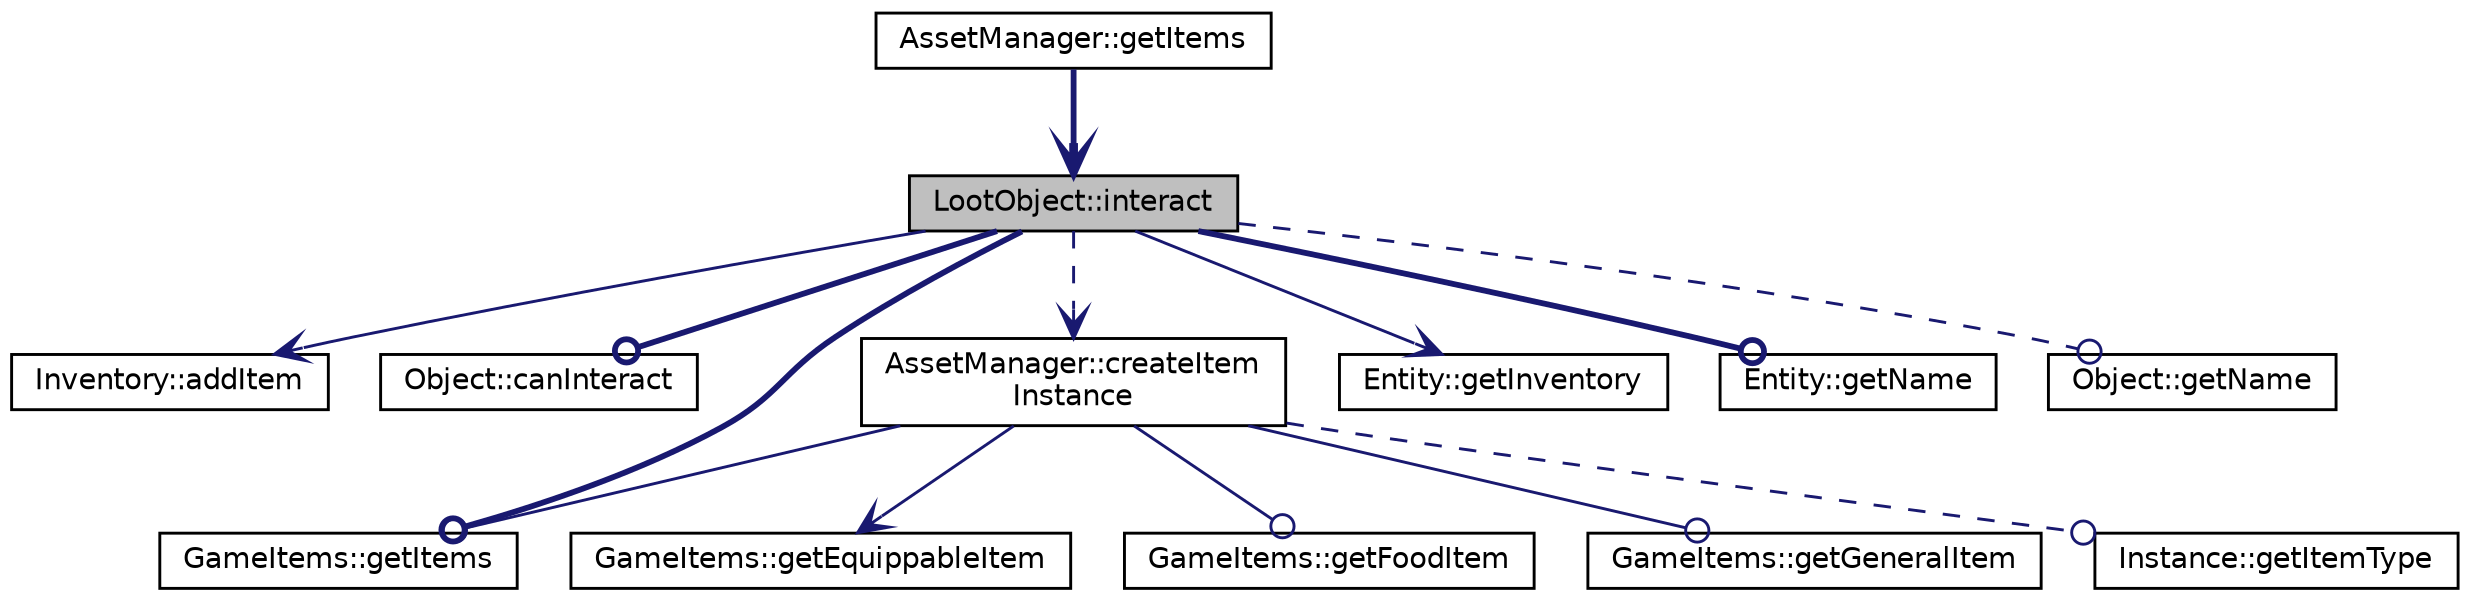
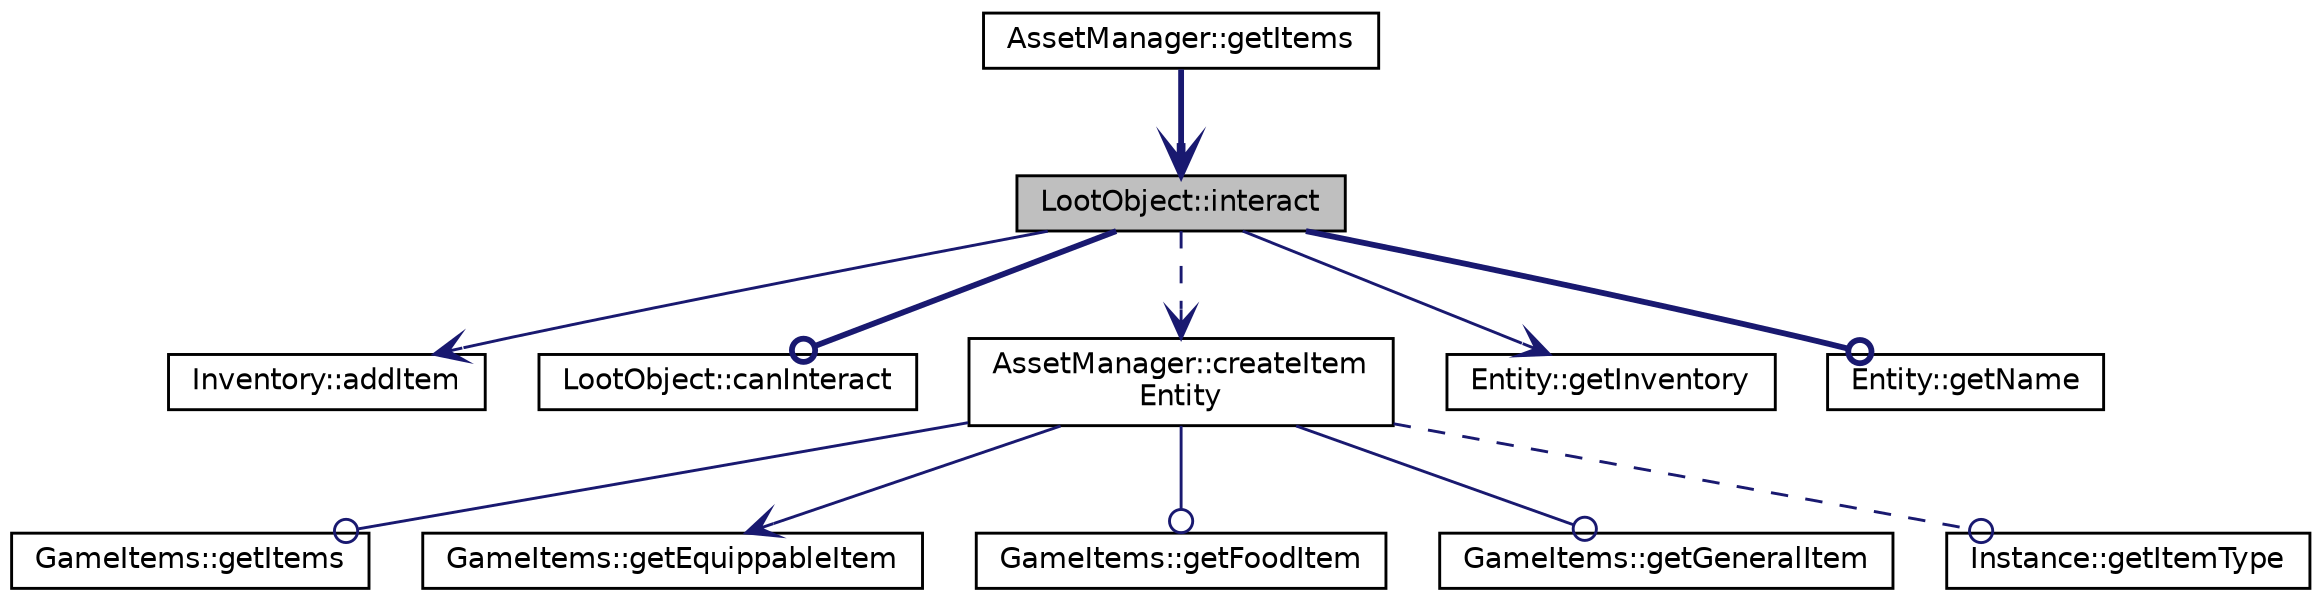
(539, 382) -> (728, 382)
(1074, 382) -> (1181, 382)
(2192, 382) -> none
(757, 404) -> none
